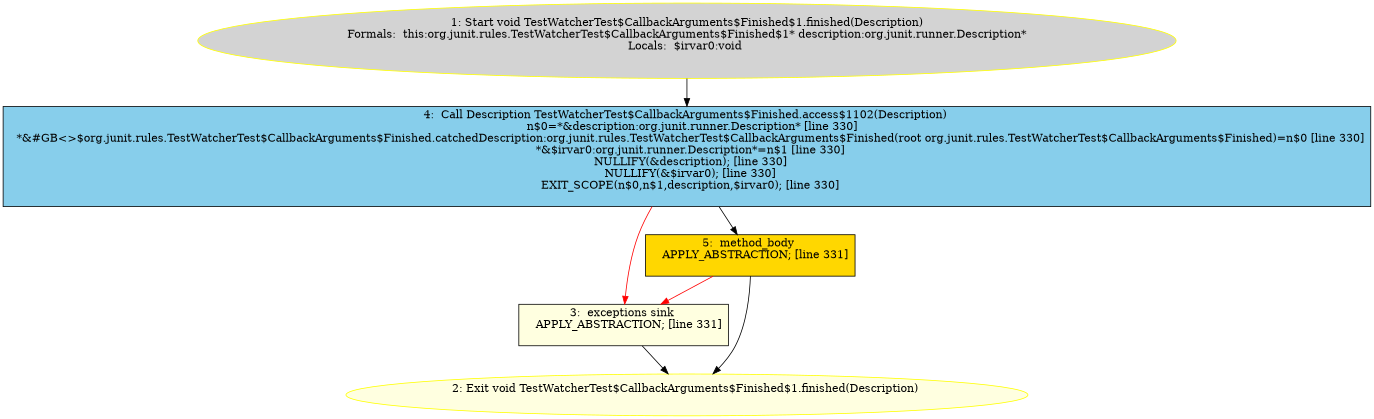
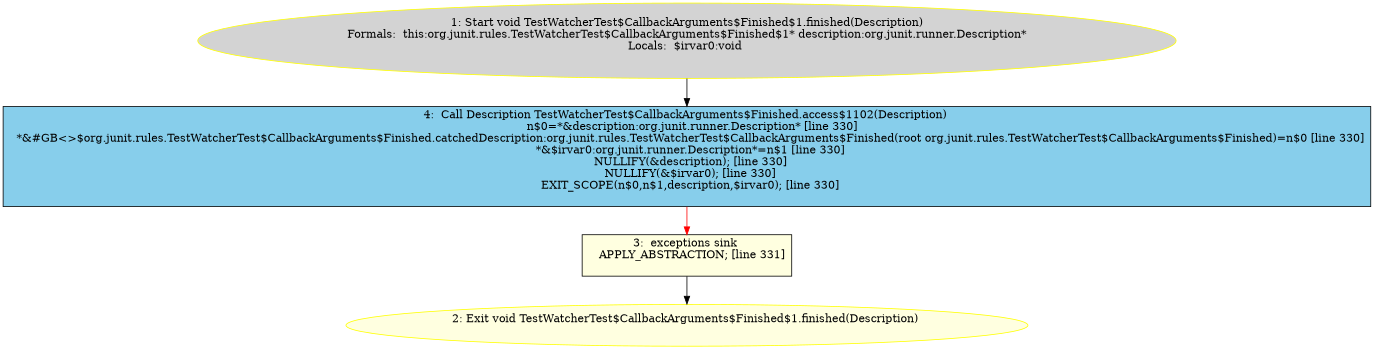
(750, 255) -> none
